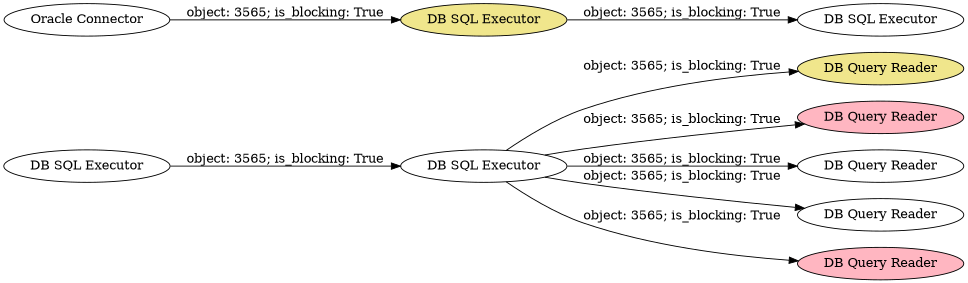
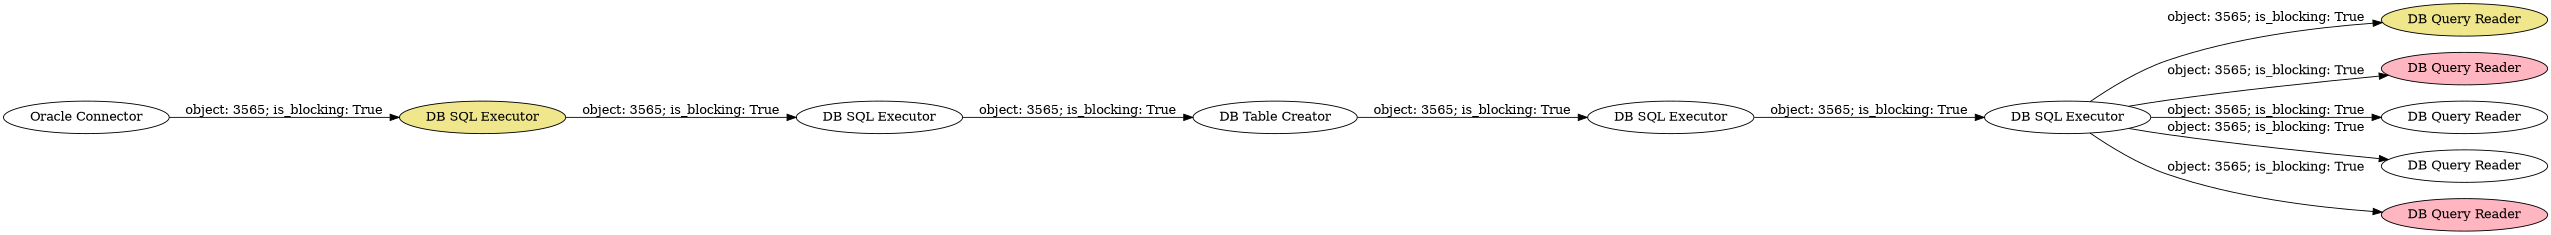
none -> (1275, 117)
